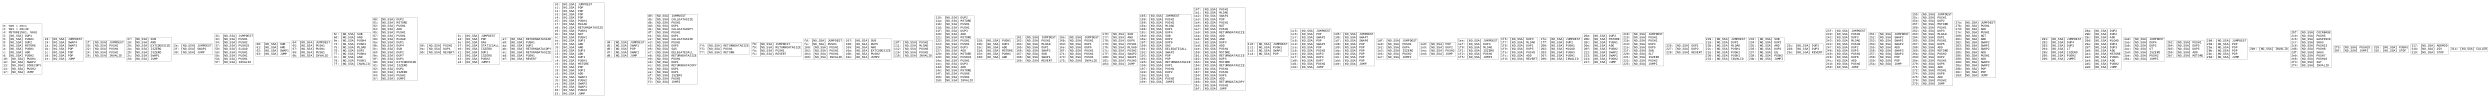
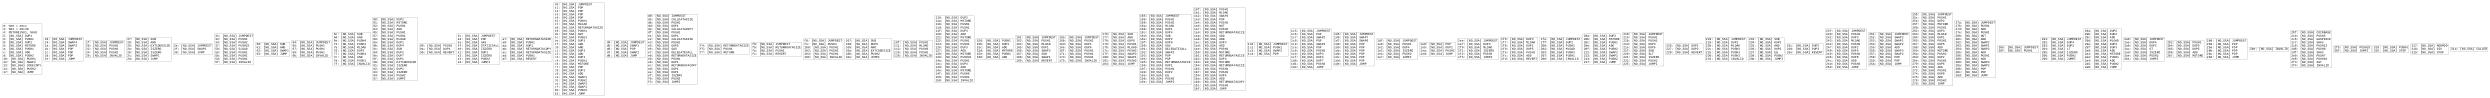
none -> (2018, 49)
